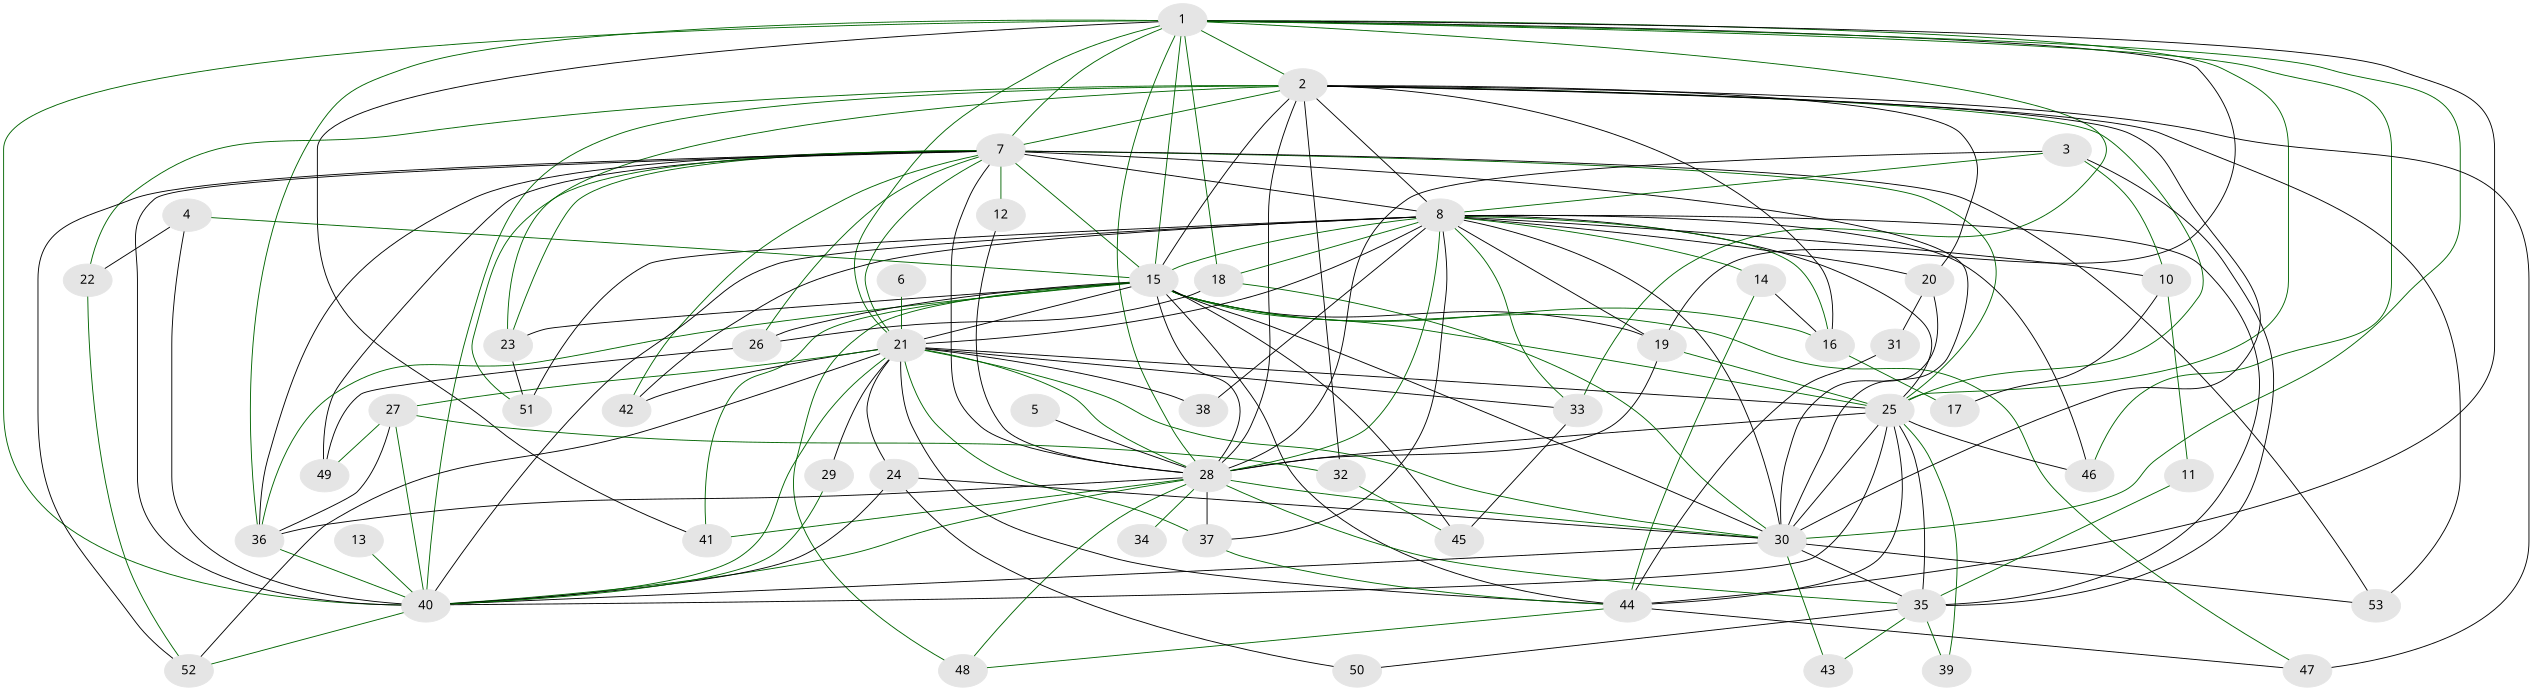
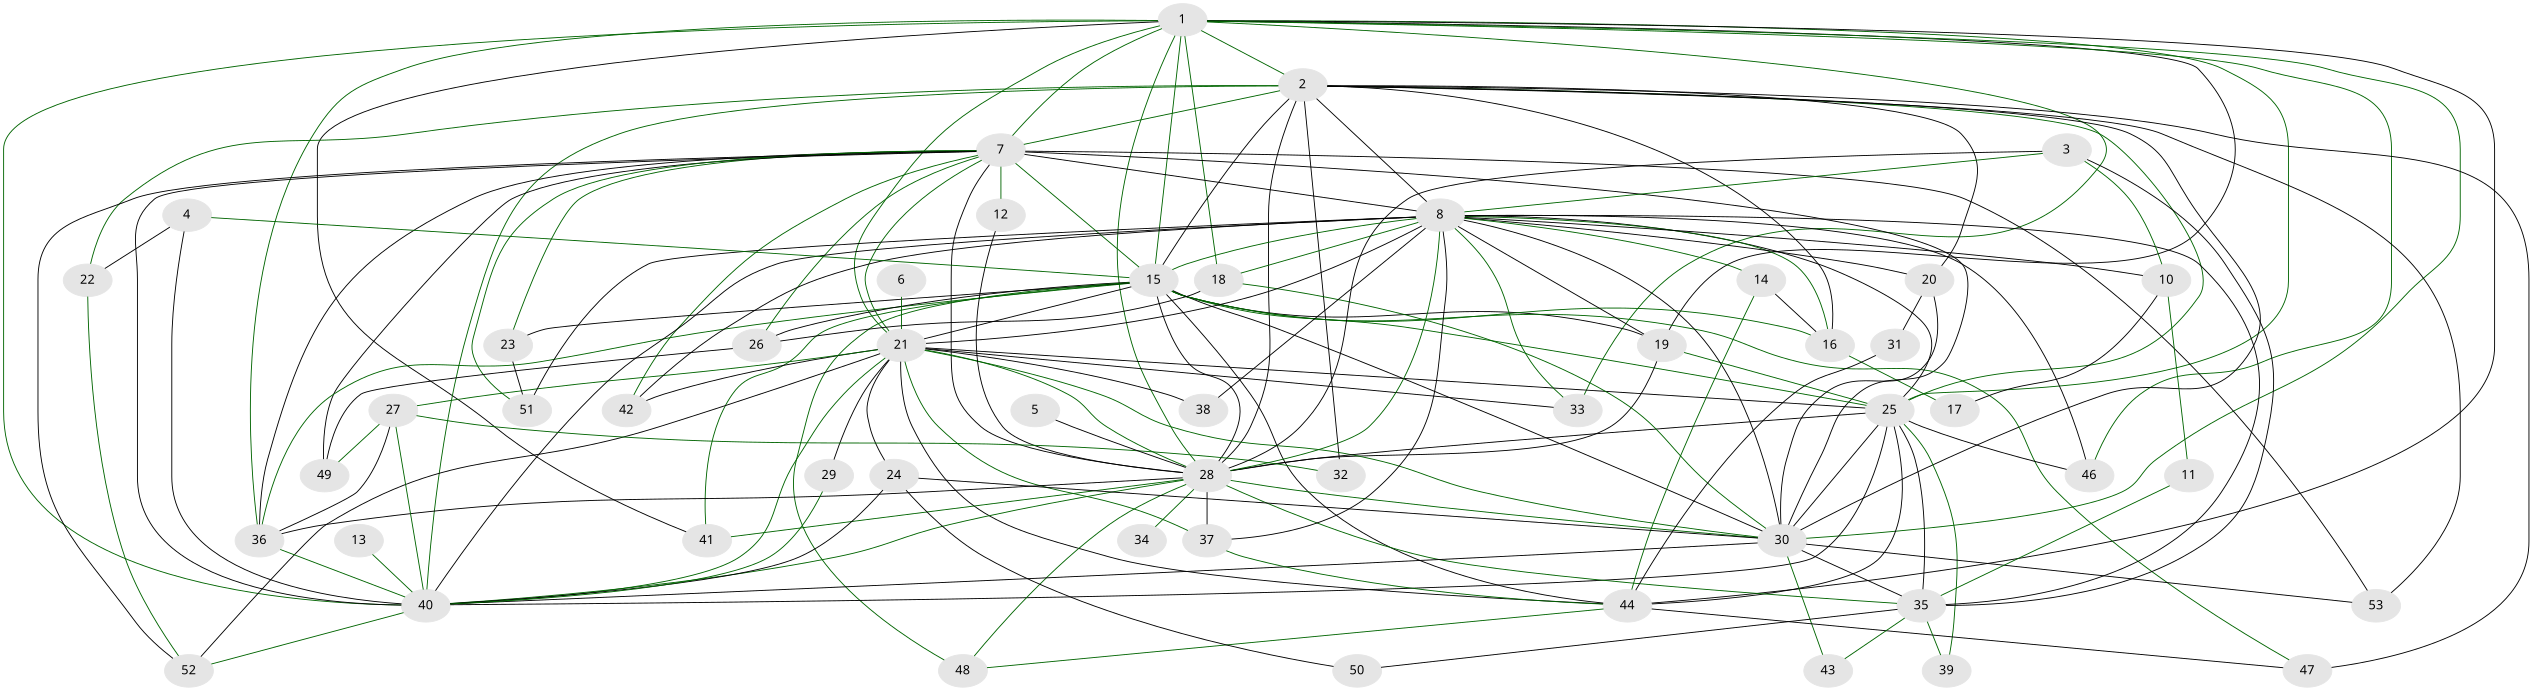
(839, 121) -> none
(1901, 193) -> none
(1459, 541) -> none
